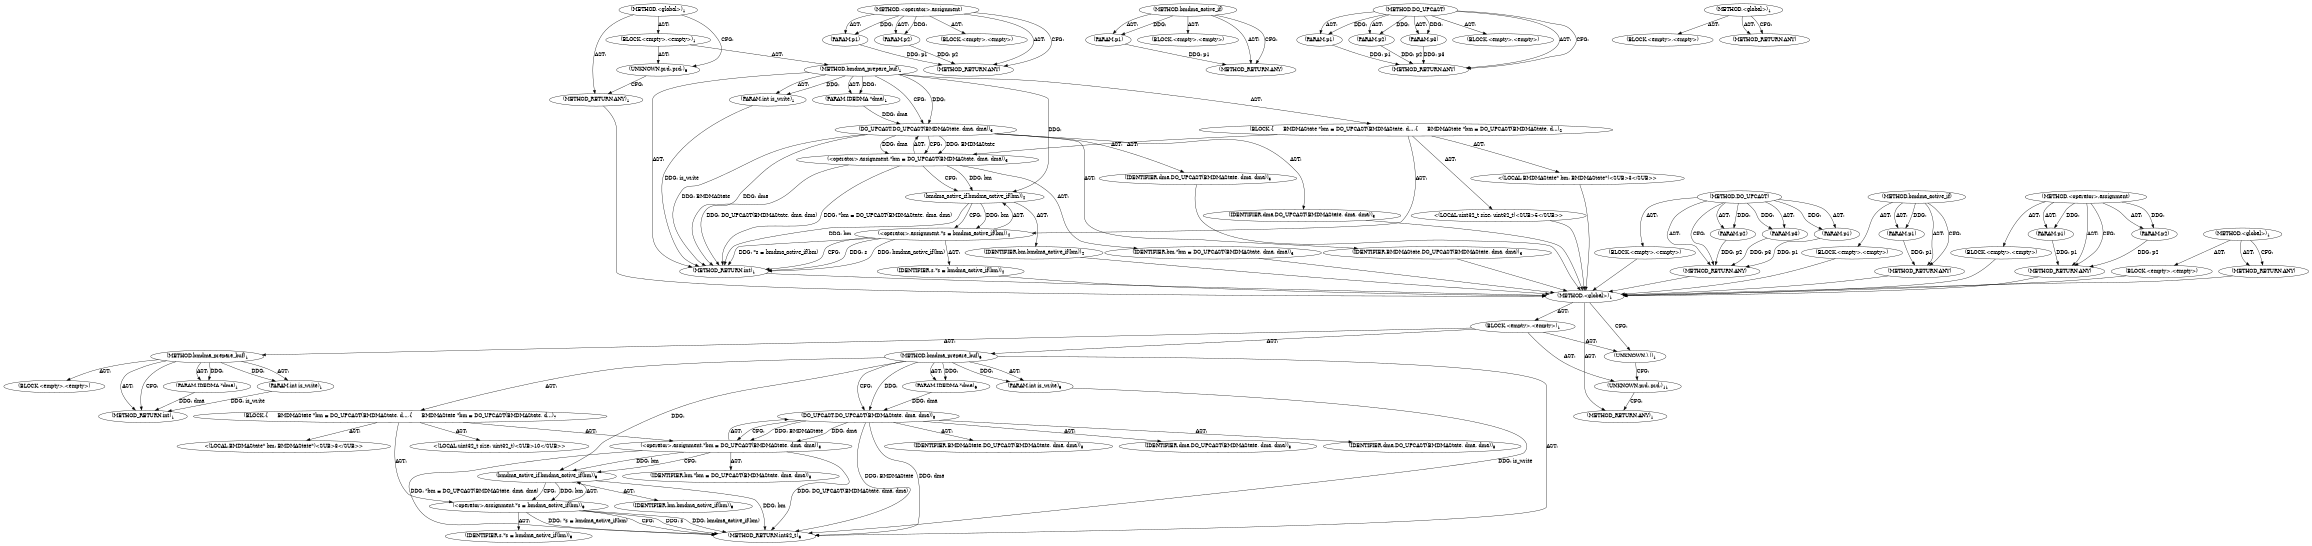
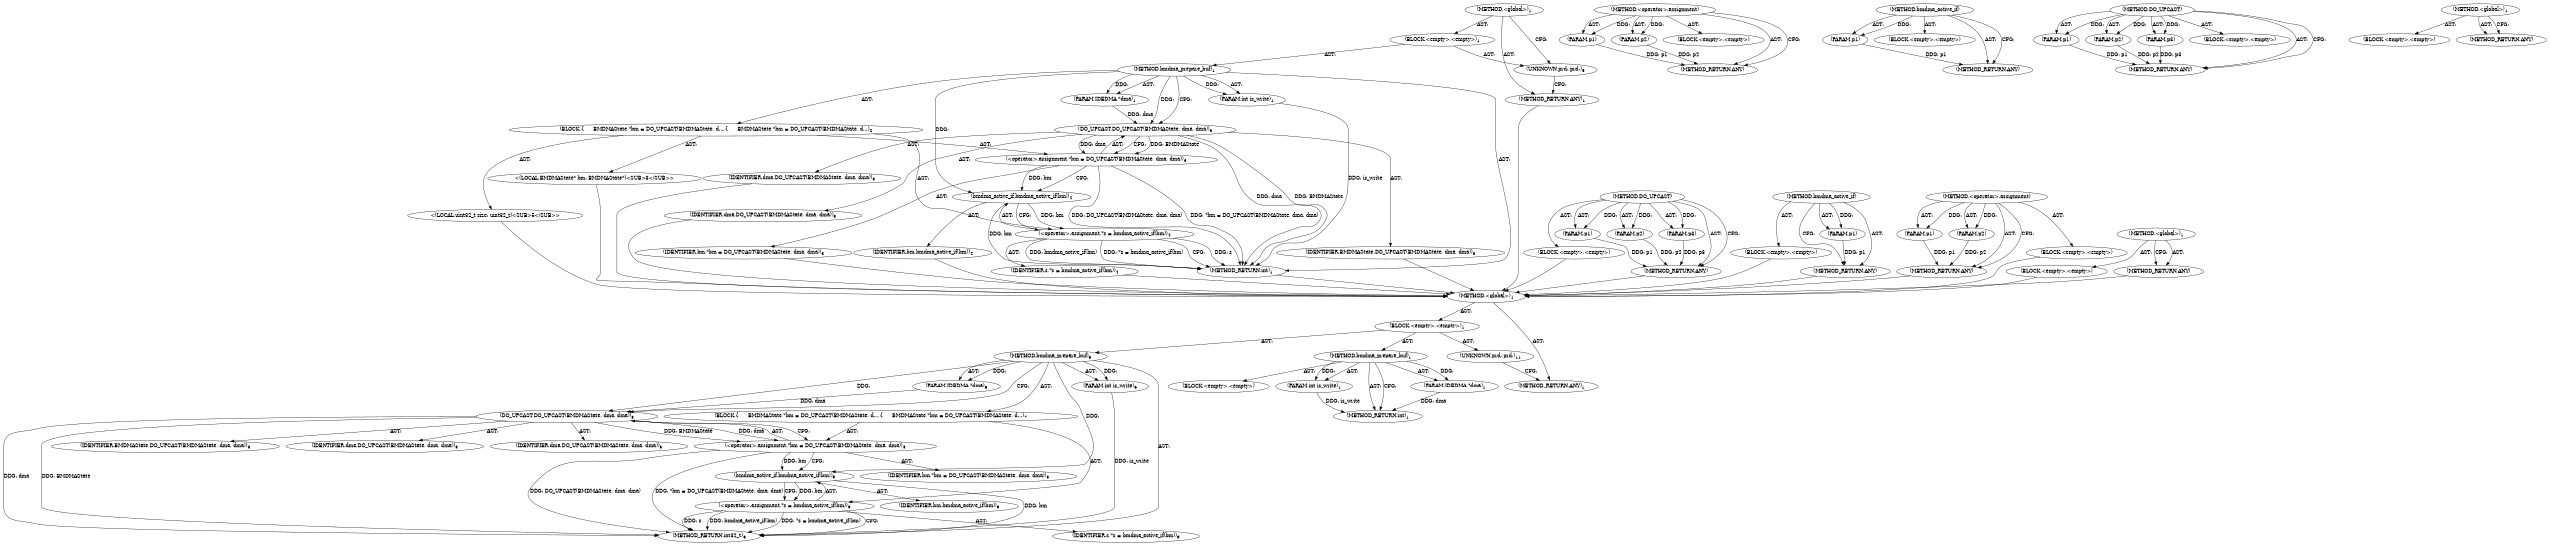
(1635, 356) -> none
(284, 446) -> none
(499, 446) -> none
